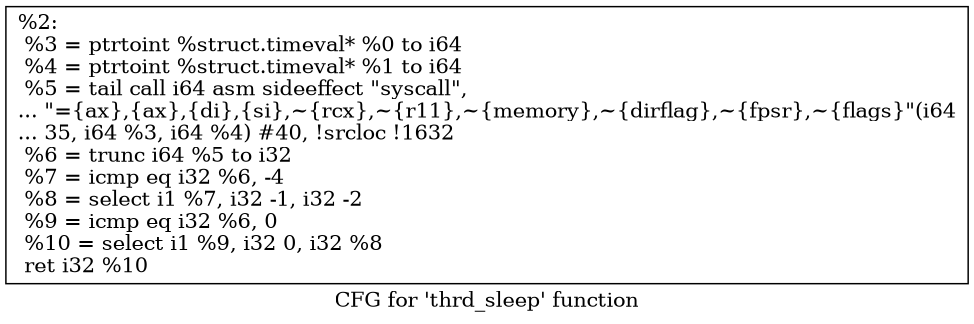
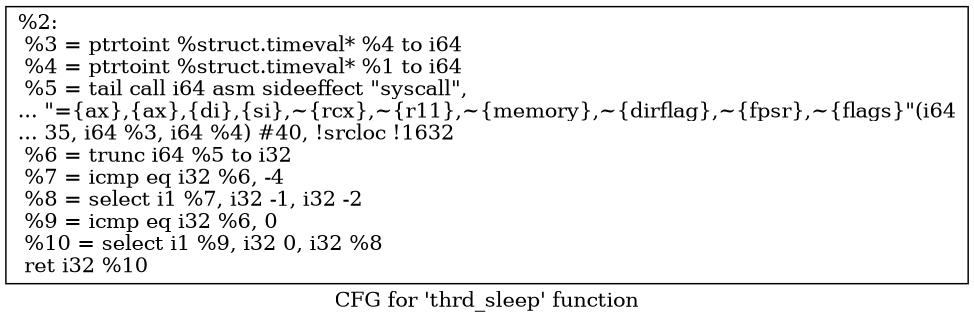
(240, 45) -> (240, 45)
